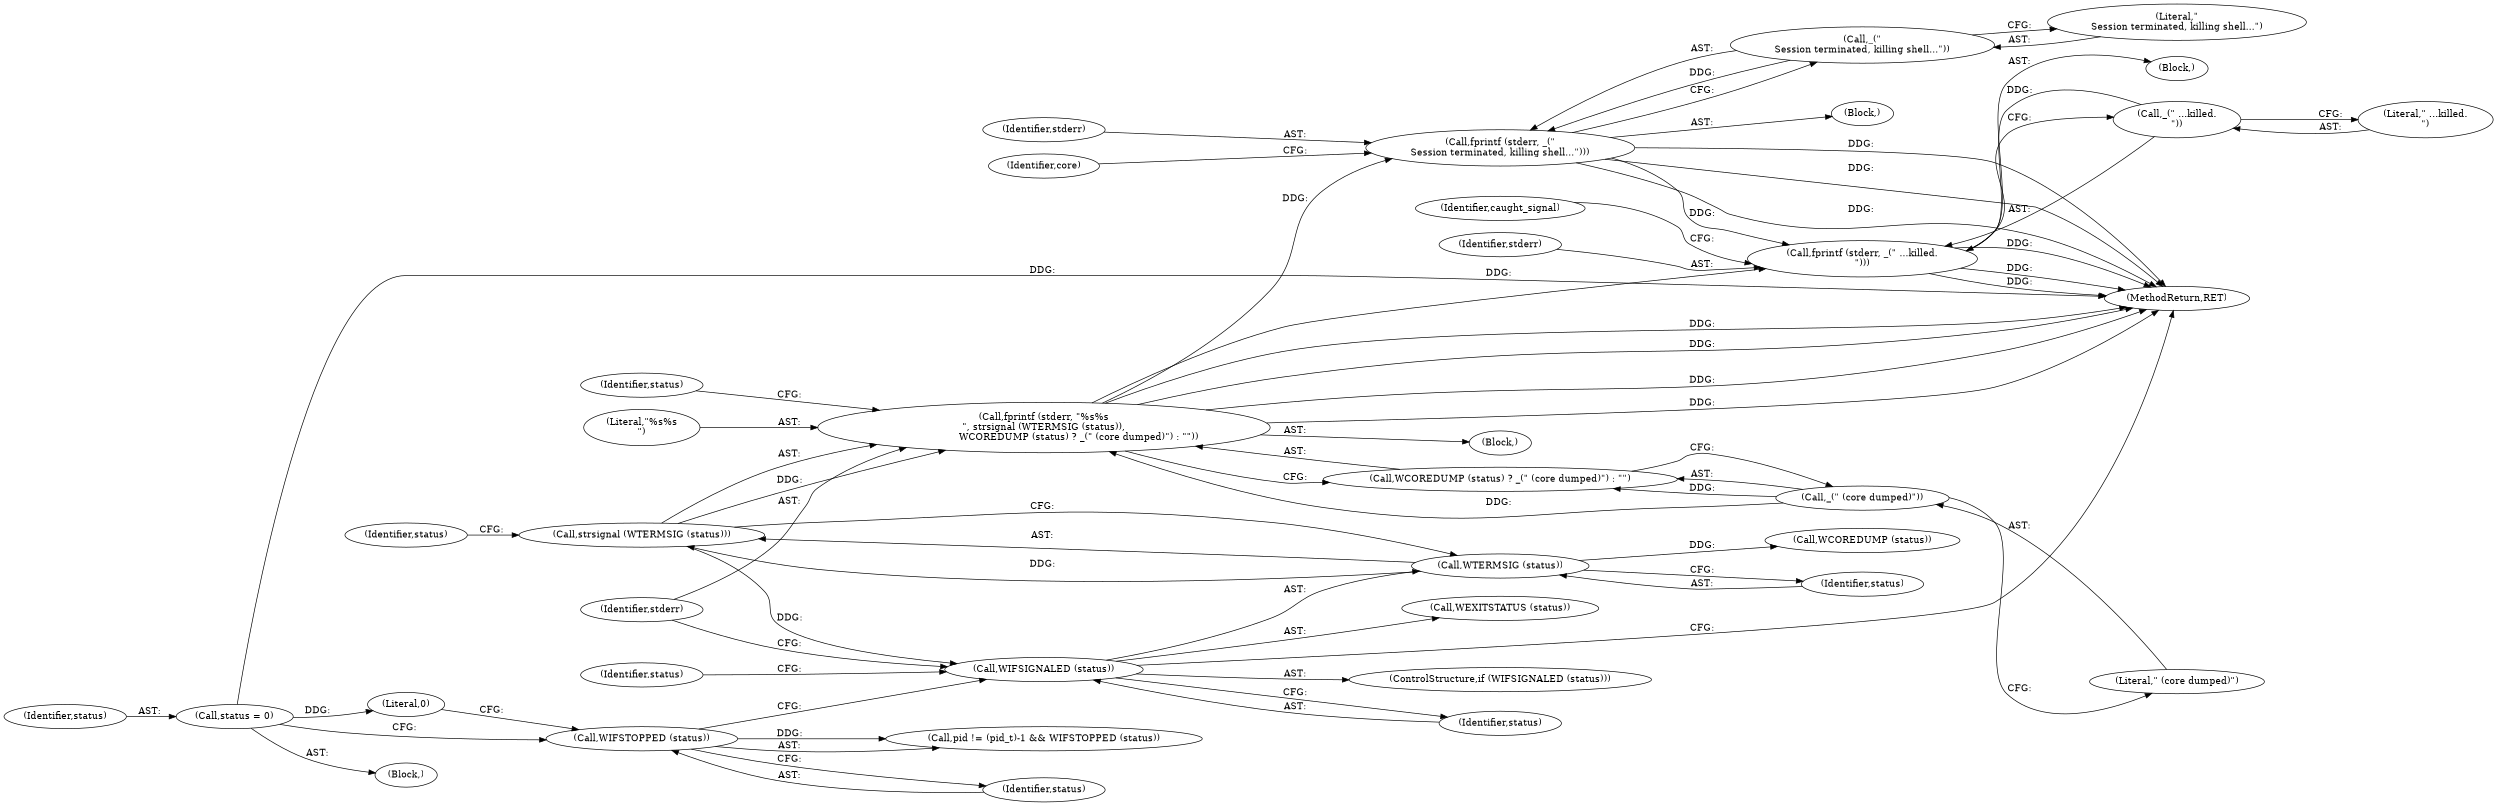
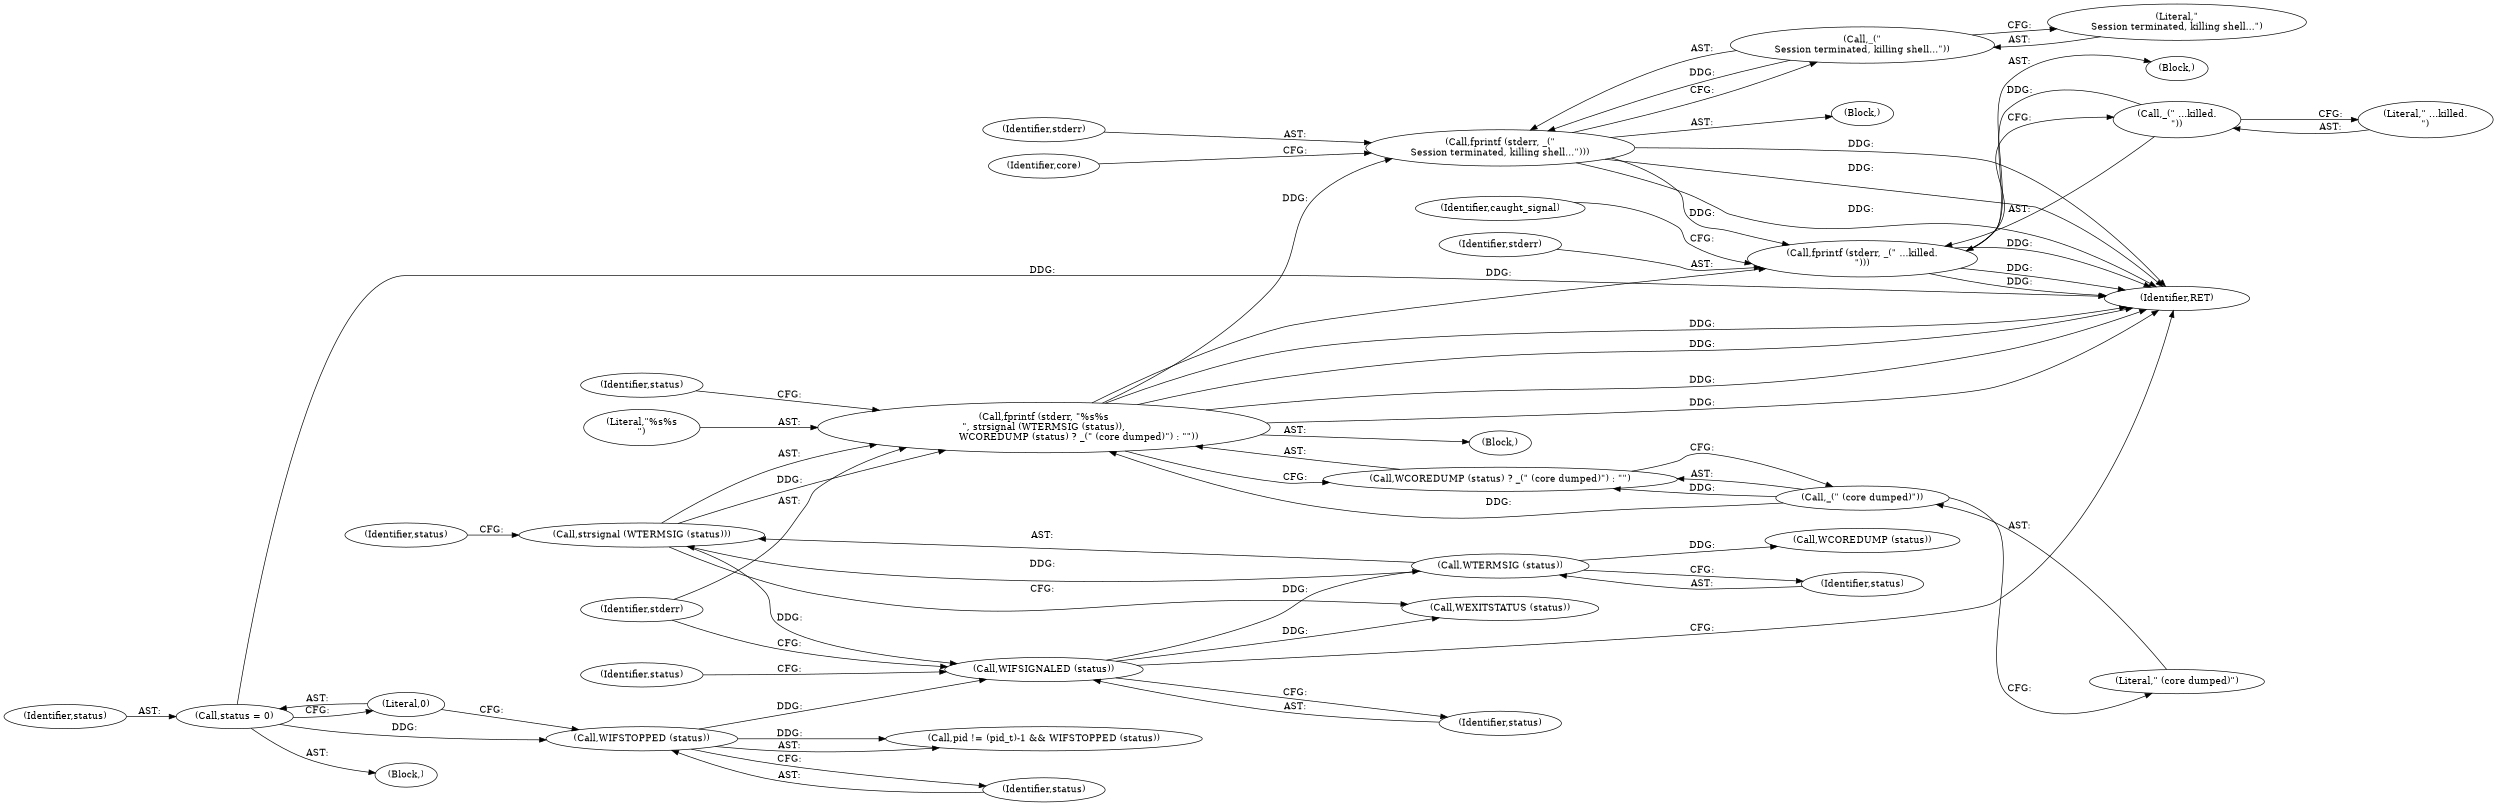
(2177, 298) -> (2177, 298)
(1094, 512) -> (1031, 610)
(1297, 590) -> (1297, 590)
(1297, 632) -> (1297, 632)
(1500, 680) -> none
none -> (327, 705)
(791, 707) -> (791, 707)
(319, 711) -> (319, 711)
(406, 728) -> (406, 728)
